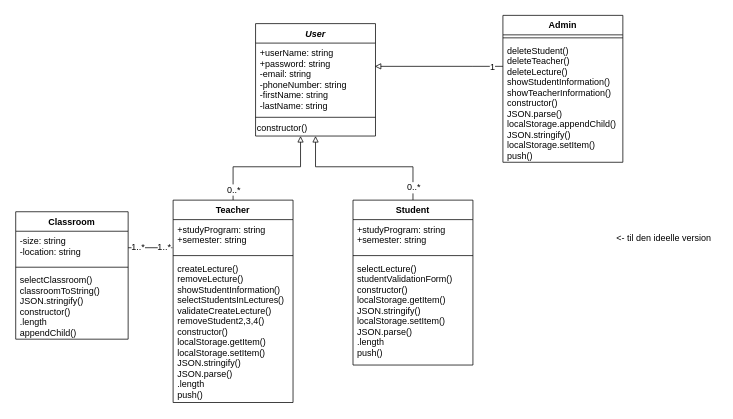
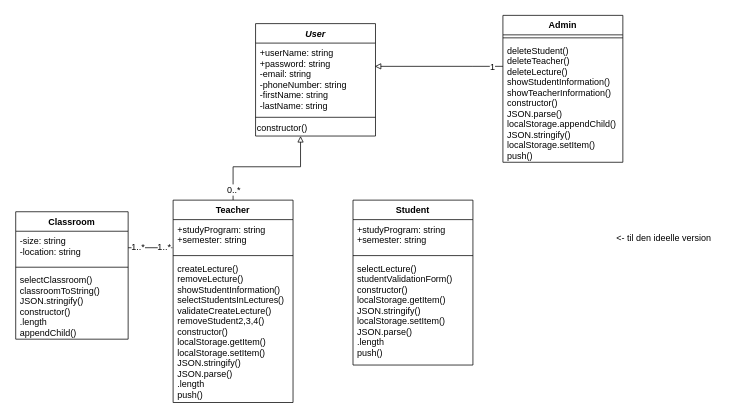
(353, 167) -> none
